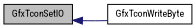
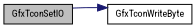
(95, 21) -> (85, 8)
